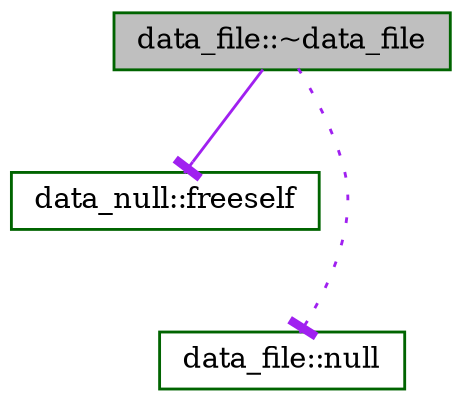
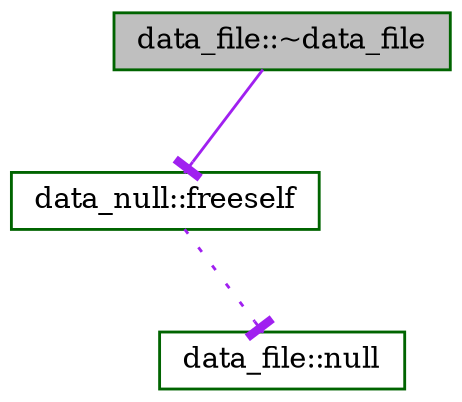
(348, 193) -> (220, 275)
